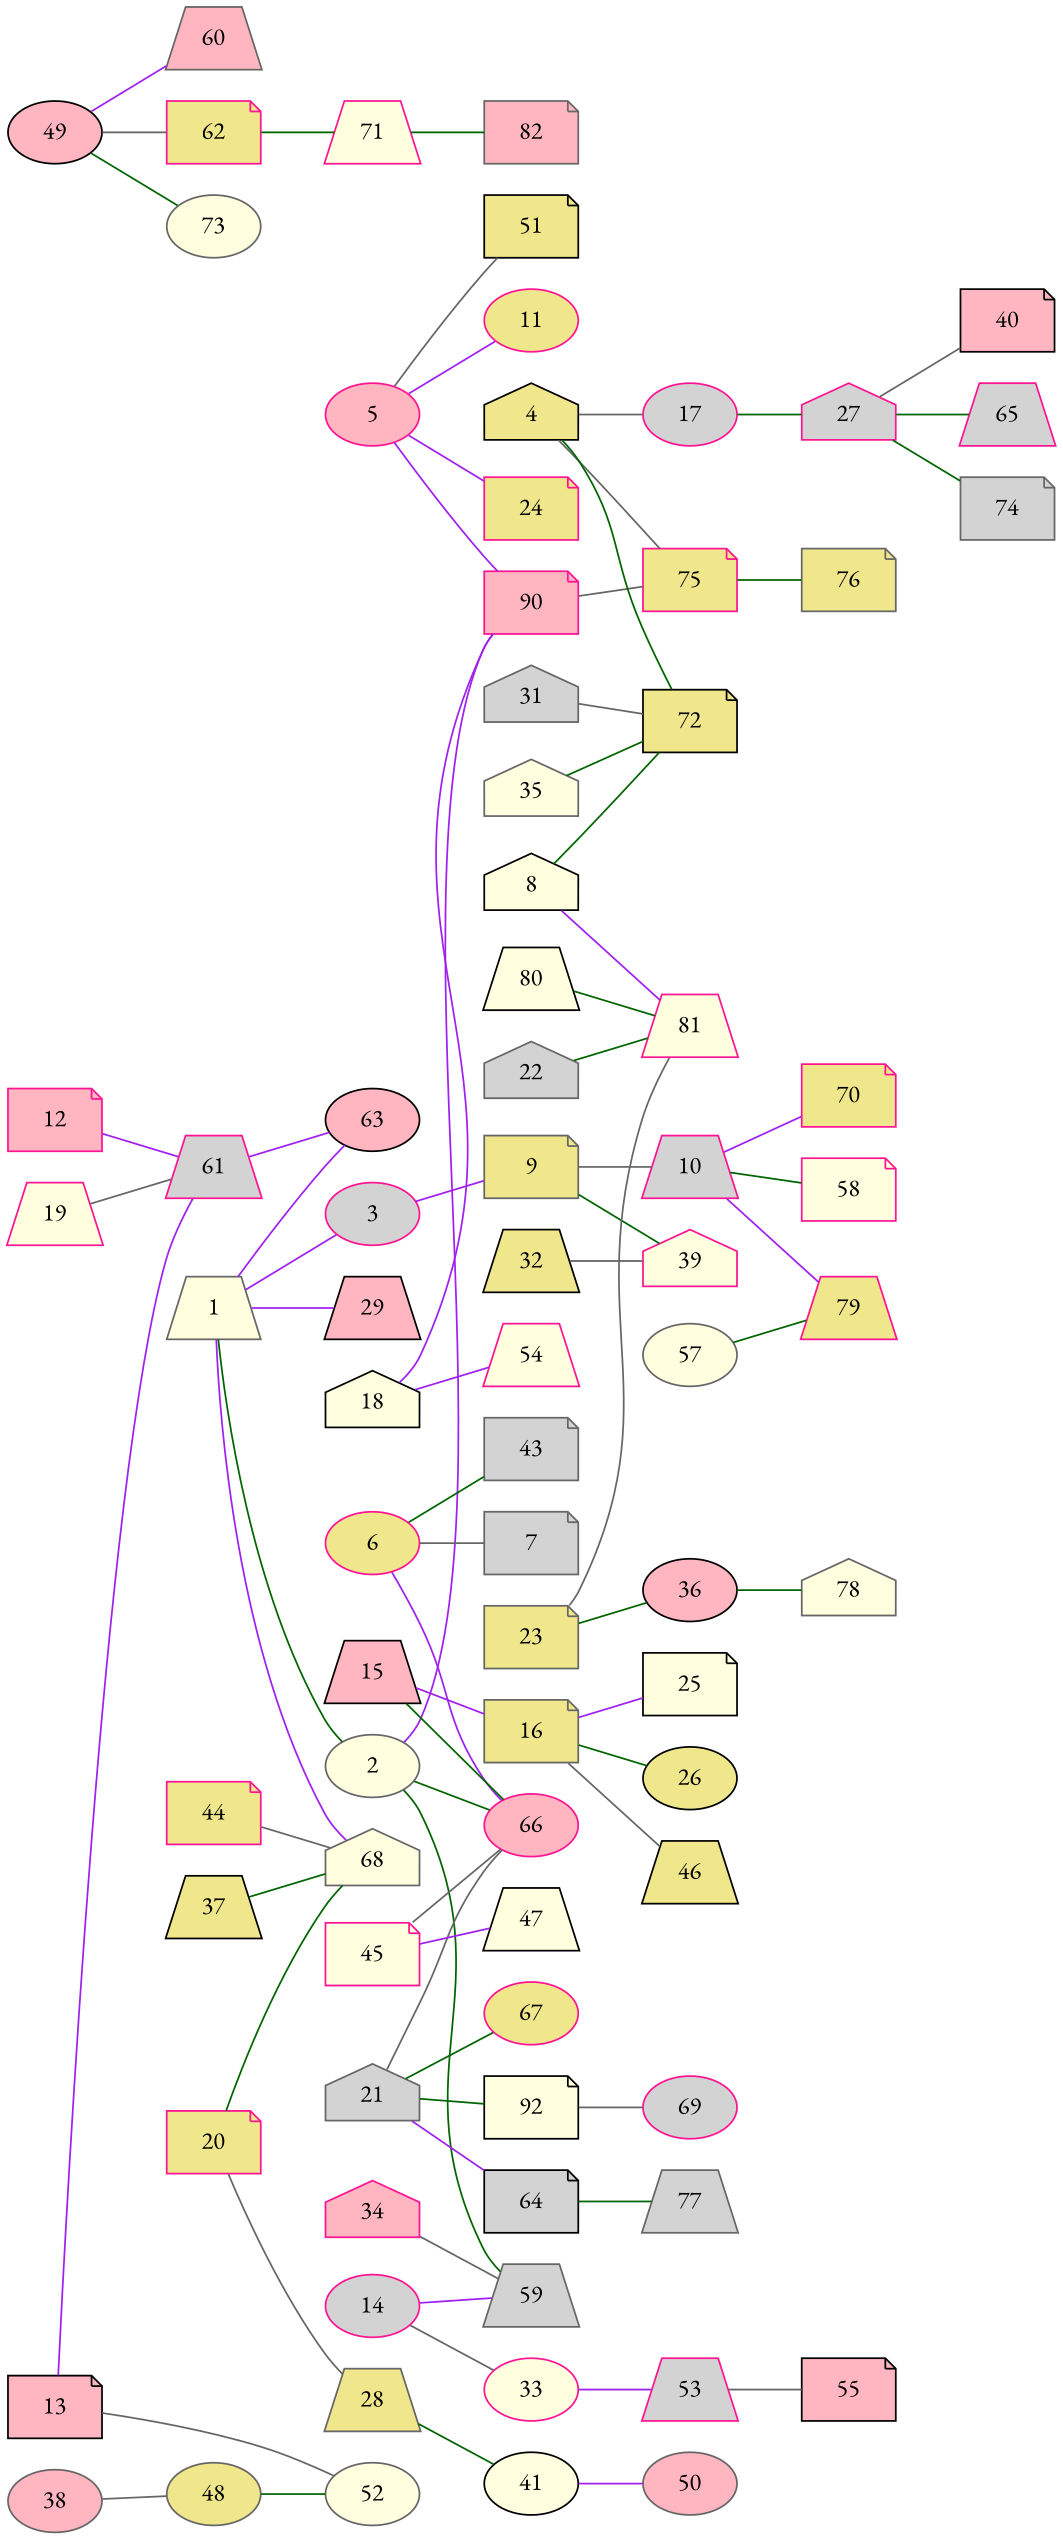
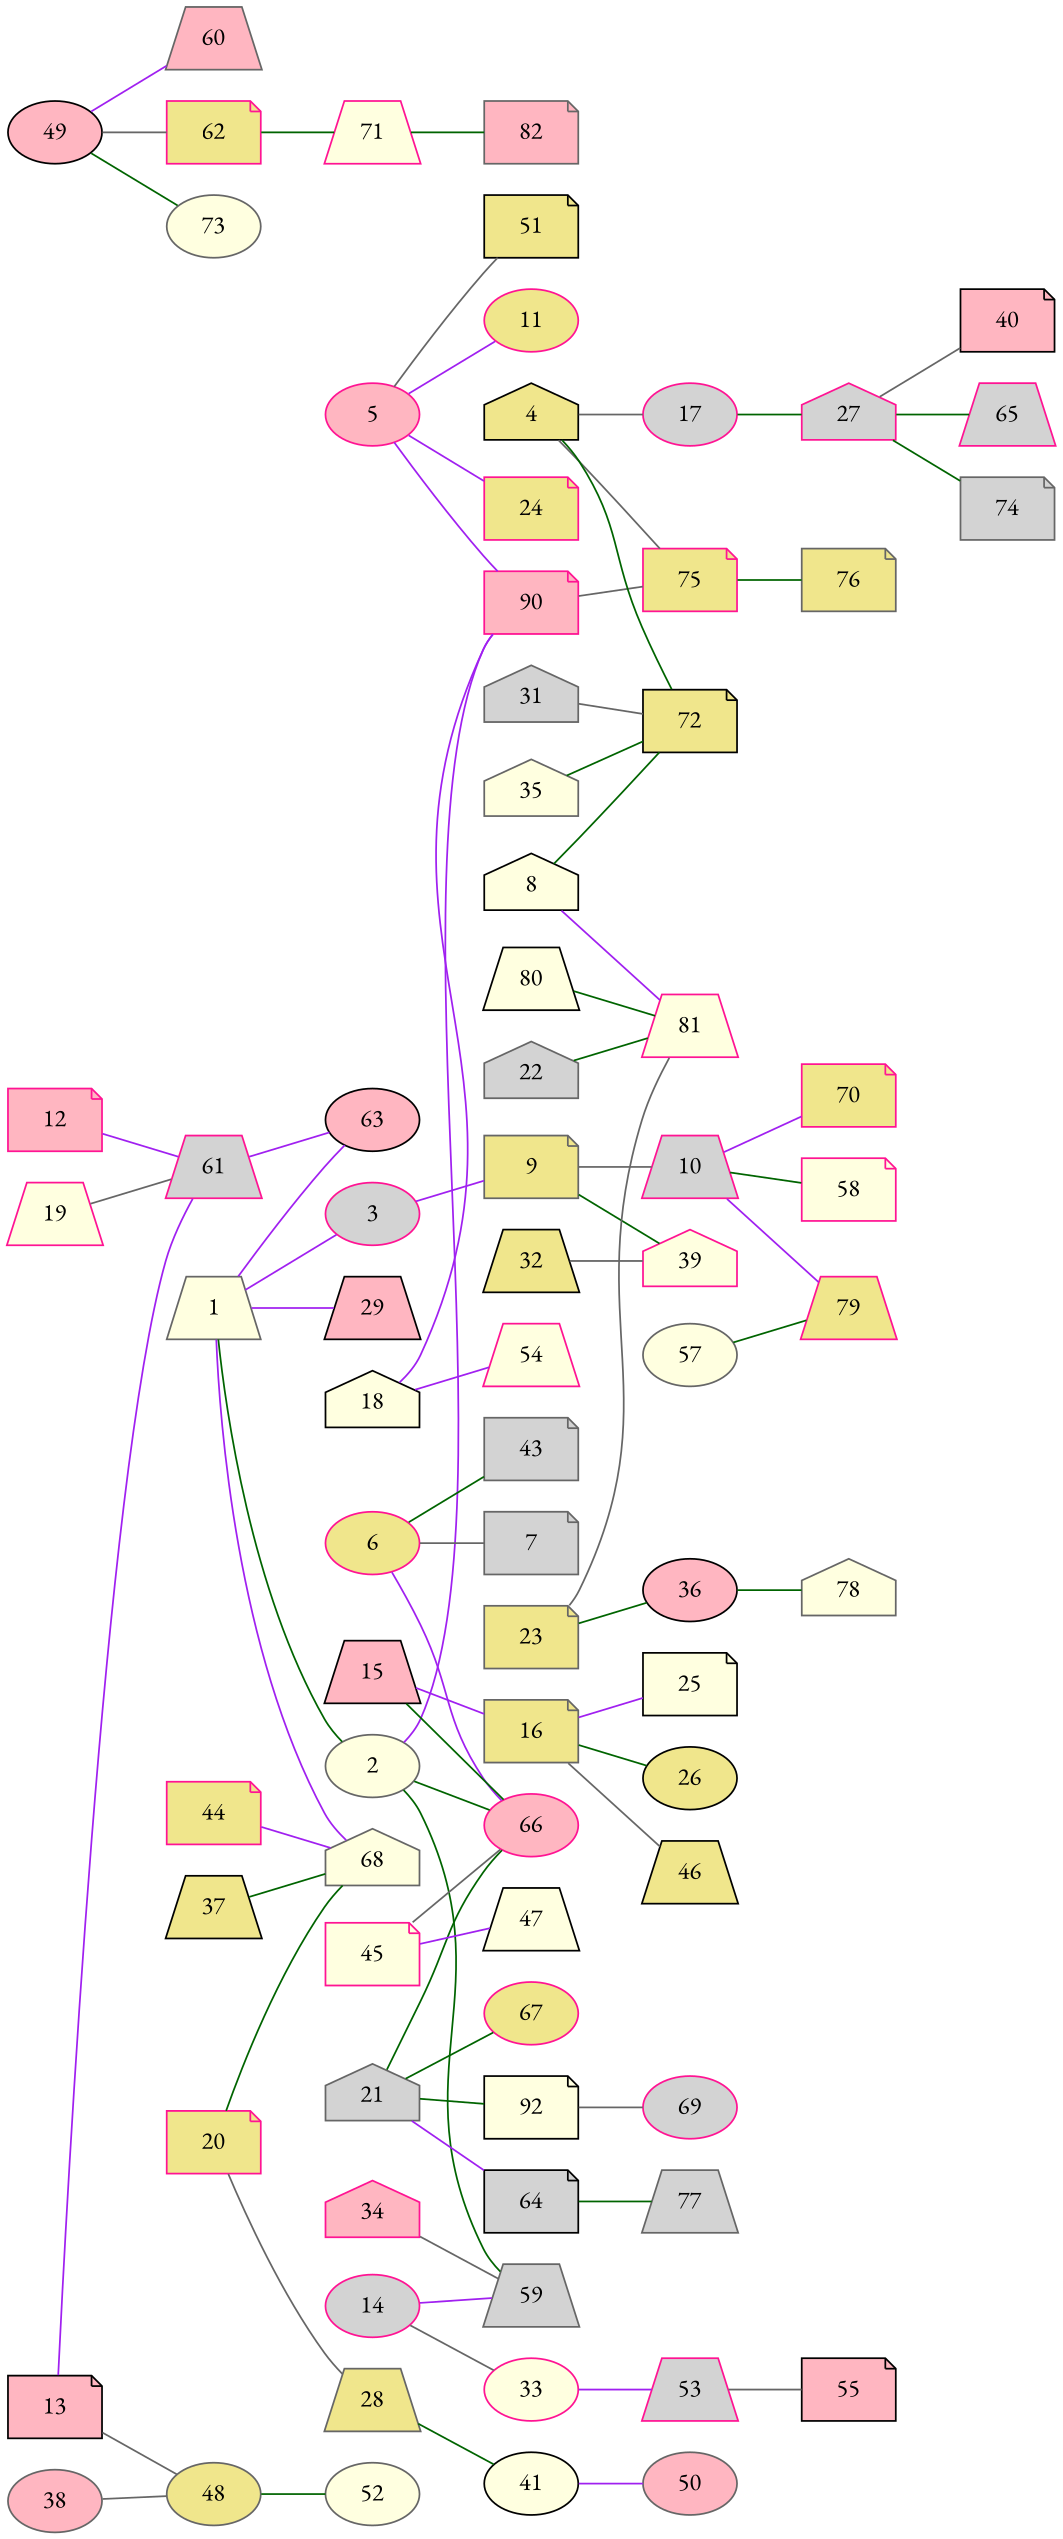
(296, 1837) -> (296, 1837)
(440, 1957) -> (440, 1957)
(220, 2436) -> (140, 2454)
